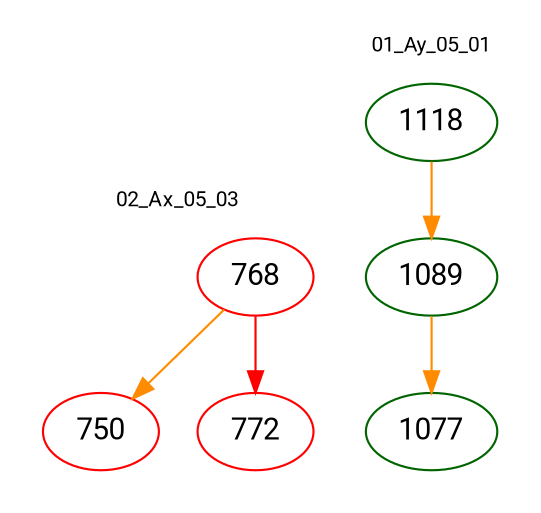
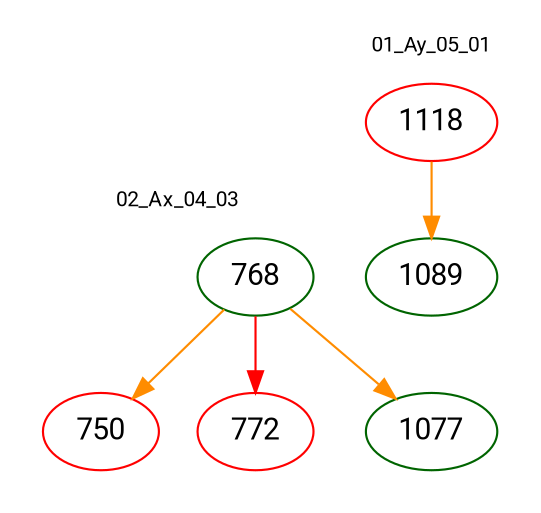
(432, 122) -> (432, 122)
(178, 201) -> (178, 201)
(256, 277) -> (256, 277)
(432, 344) -> (317, 331)
